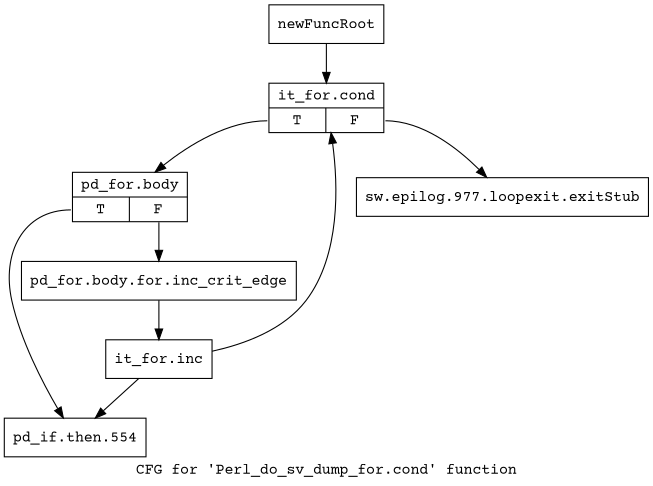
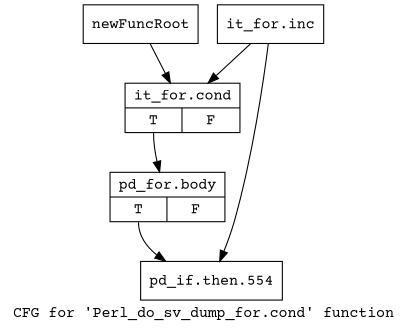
(502, 197) -> none
(159, 281) -> none
